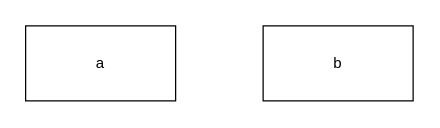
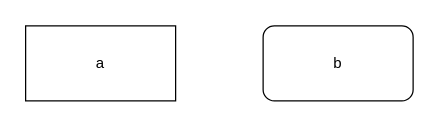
(338, 63) -> (338, 63)
